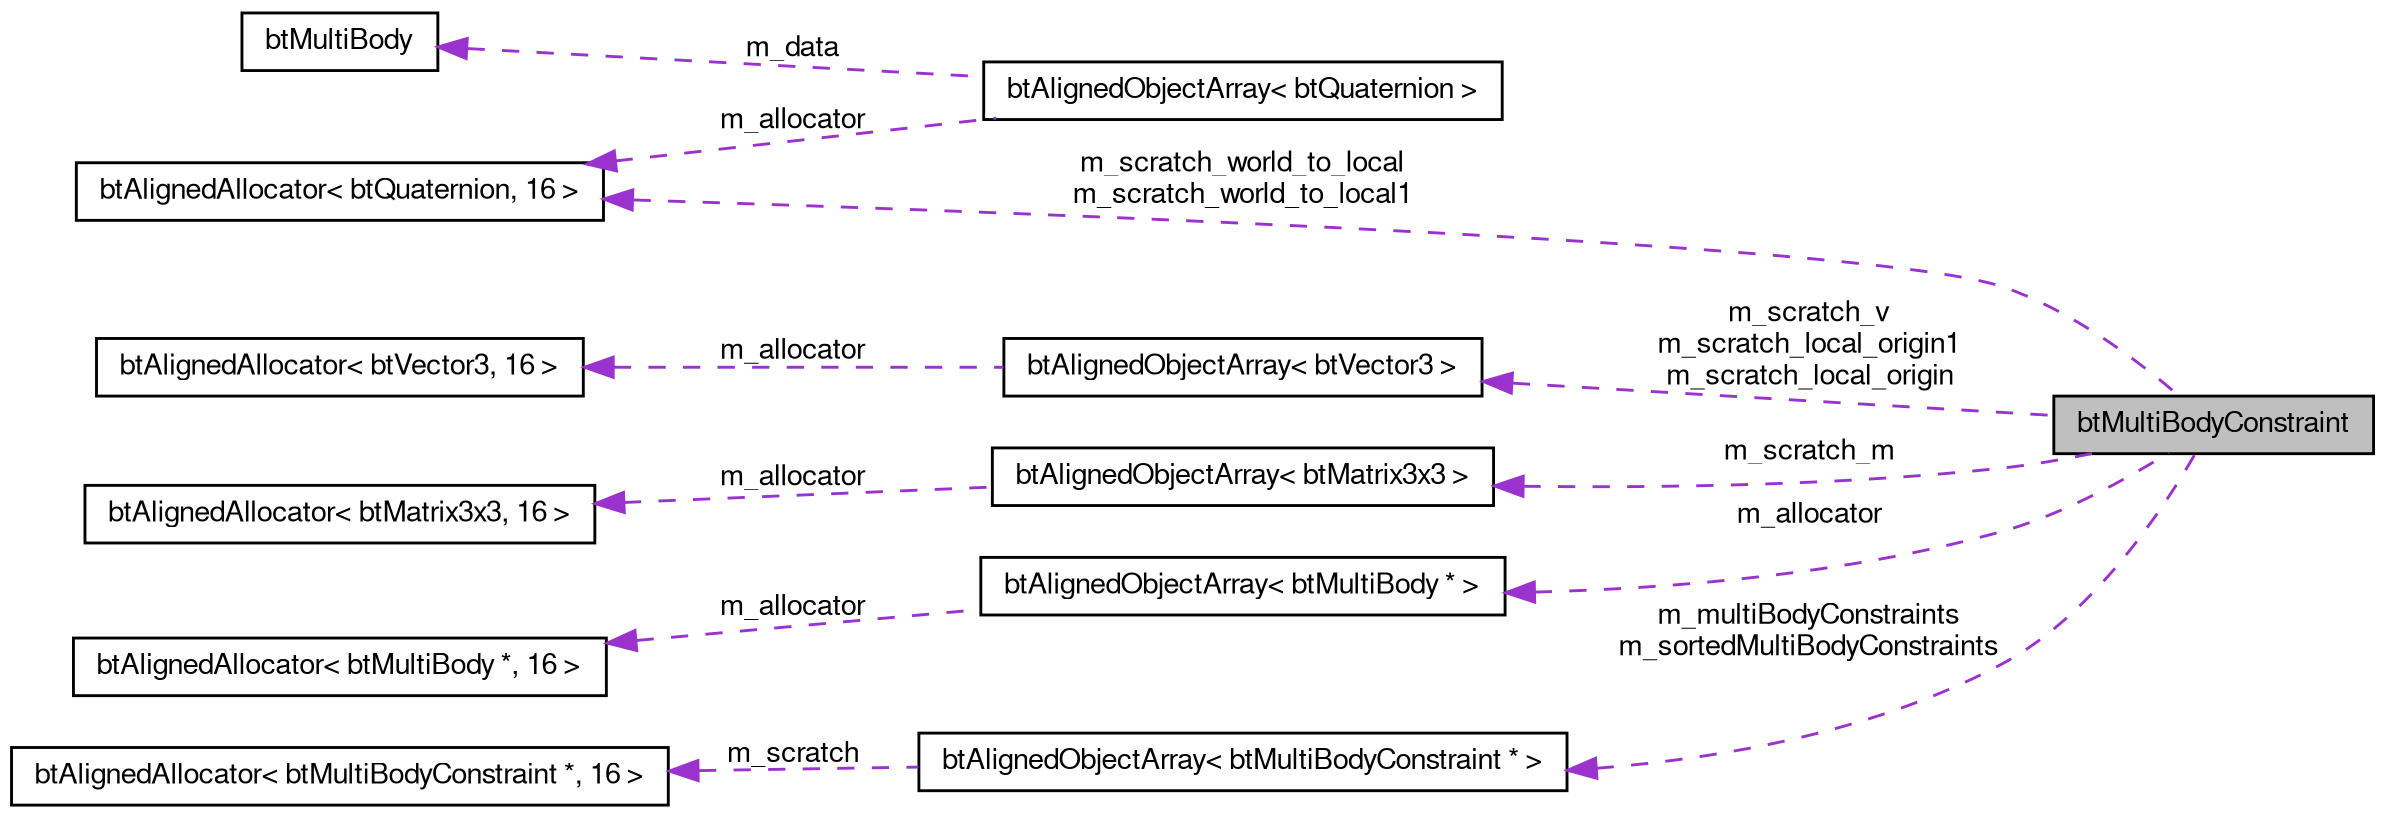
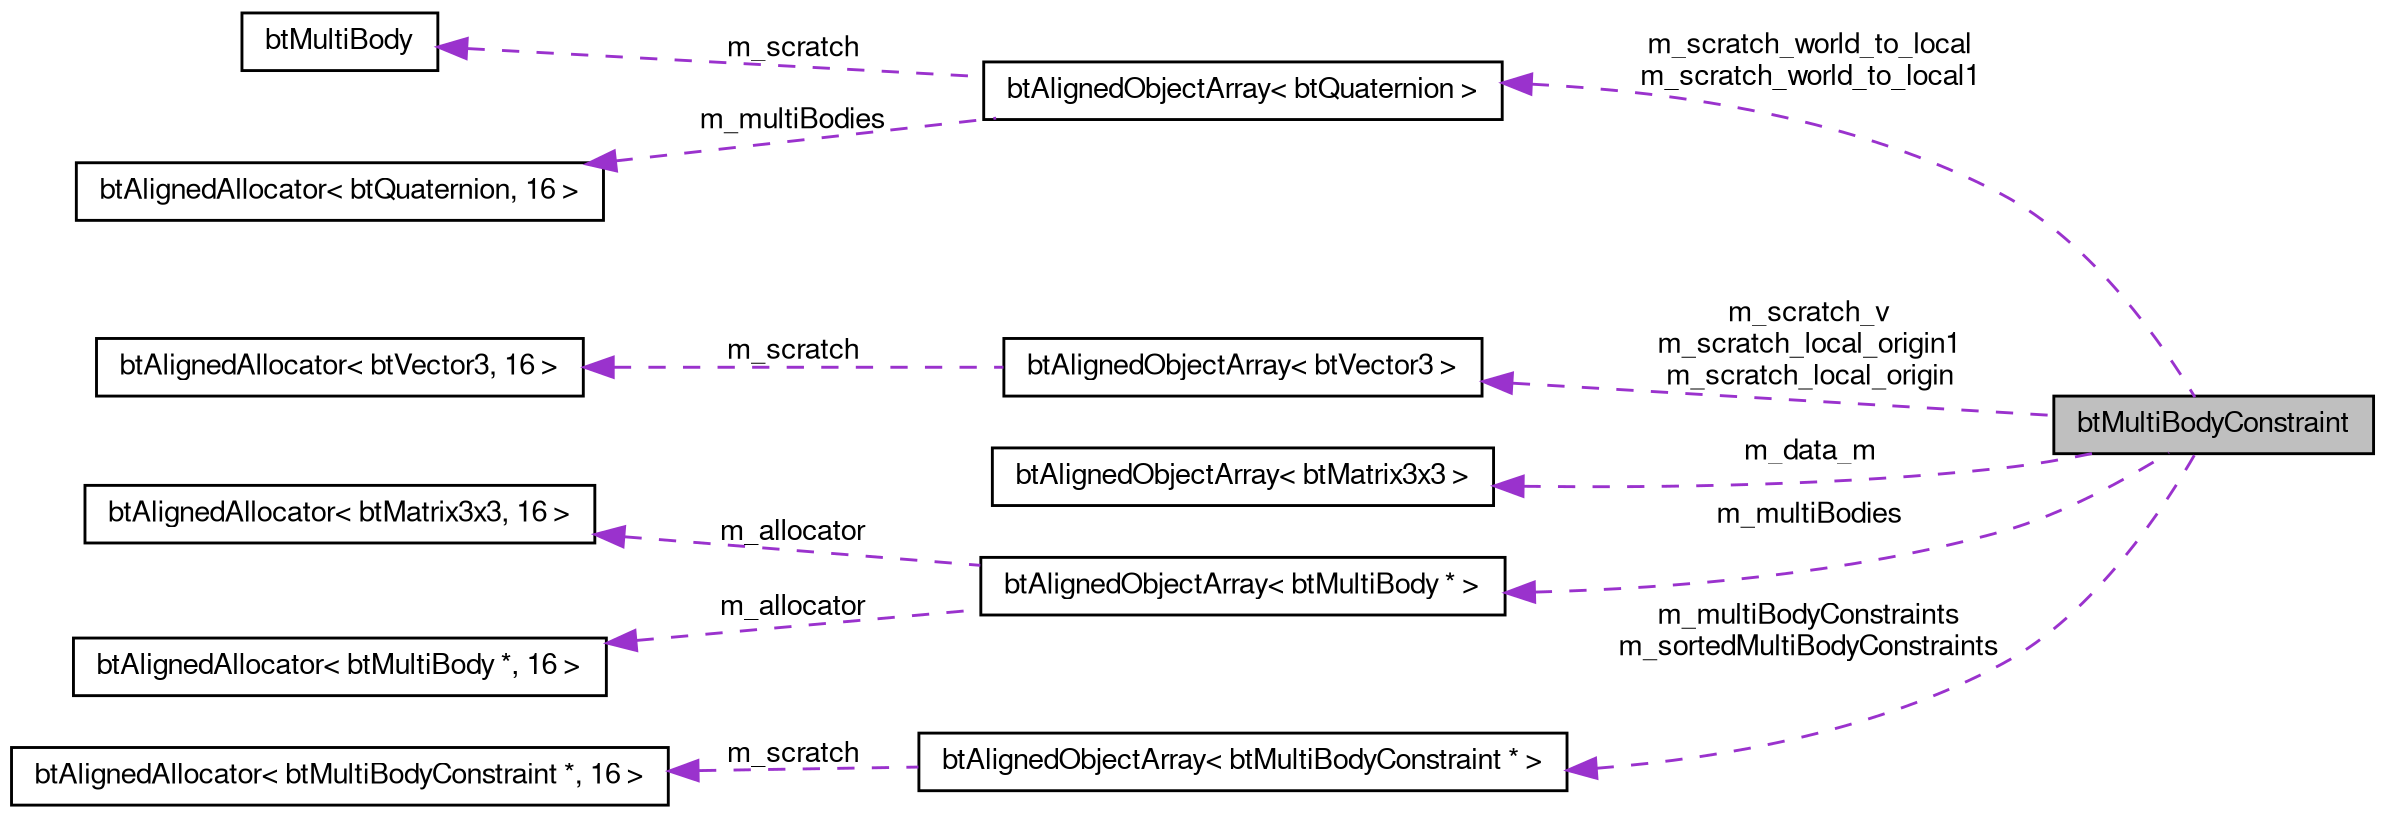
(794, 49) -> (794, 49)
(794, 121) -> (794, 121)
(1424, 232) -> (1909, 154)
(794, 351) -> (794, 351)
(1810, 452) -> (1810, 452)
(808, 495) -> (802, 551)
(1810, 516) -> (1810, 516)
